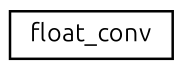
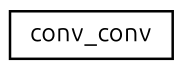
(91, 35) -> (91, 35)
